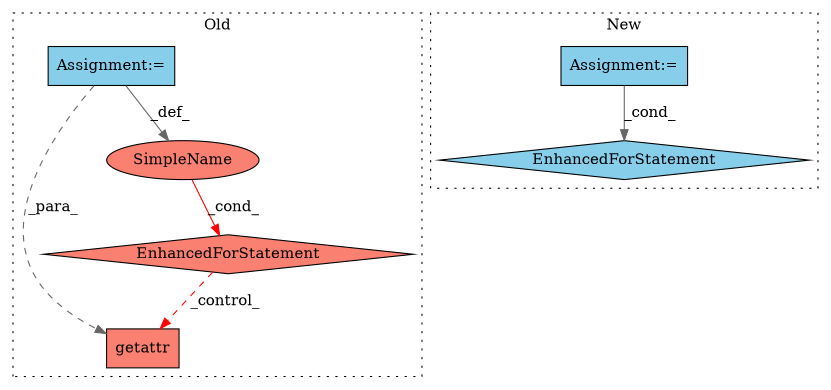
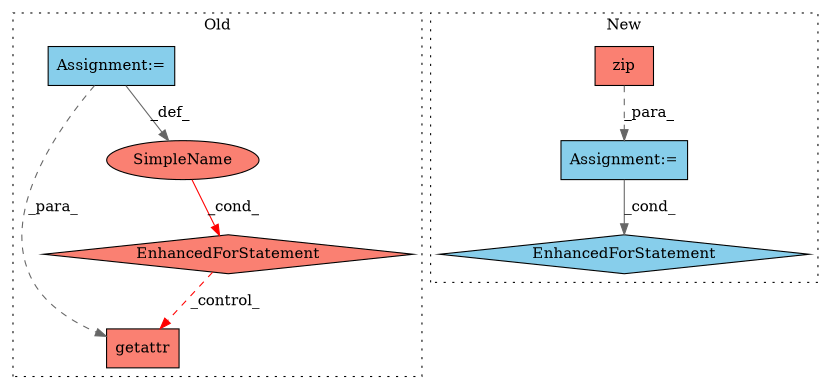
none -> (624, 66)
